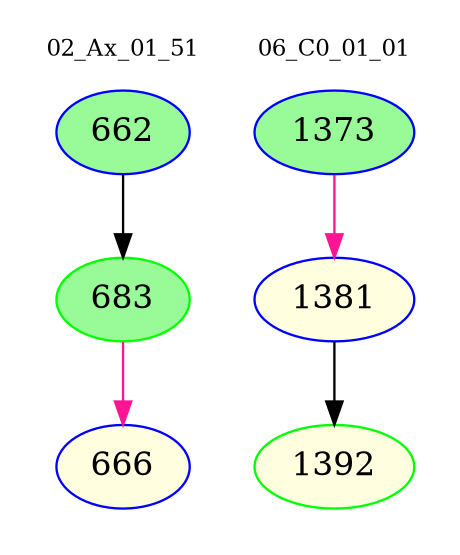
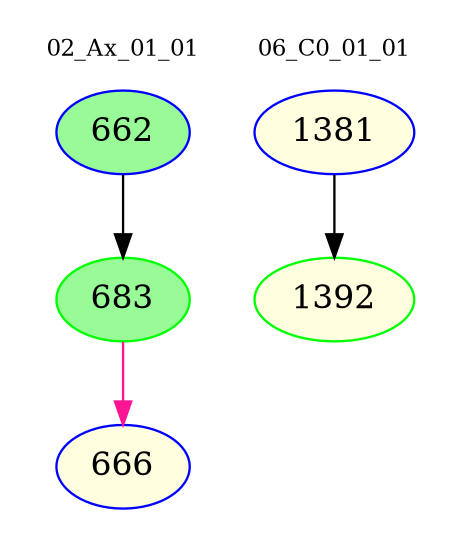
(123, 50) -> (123, 50)
(334, 132) -> none
